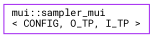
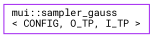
(77, 19) -> (77, 19)
